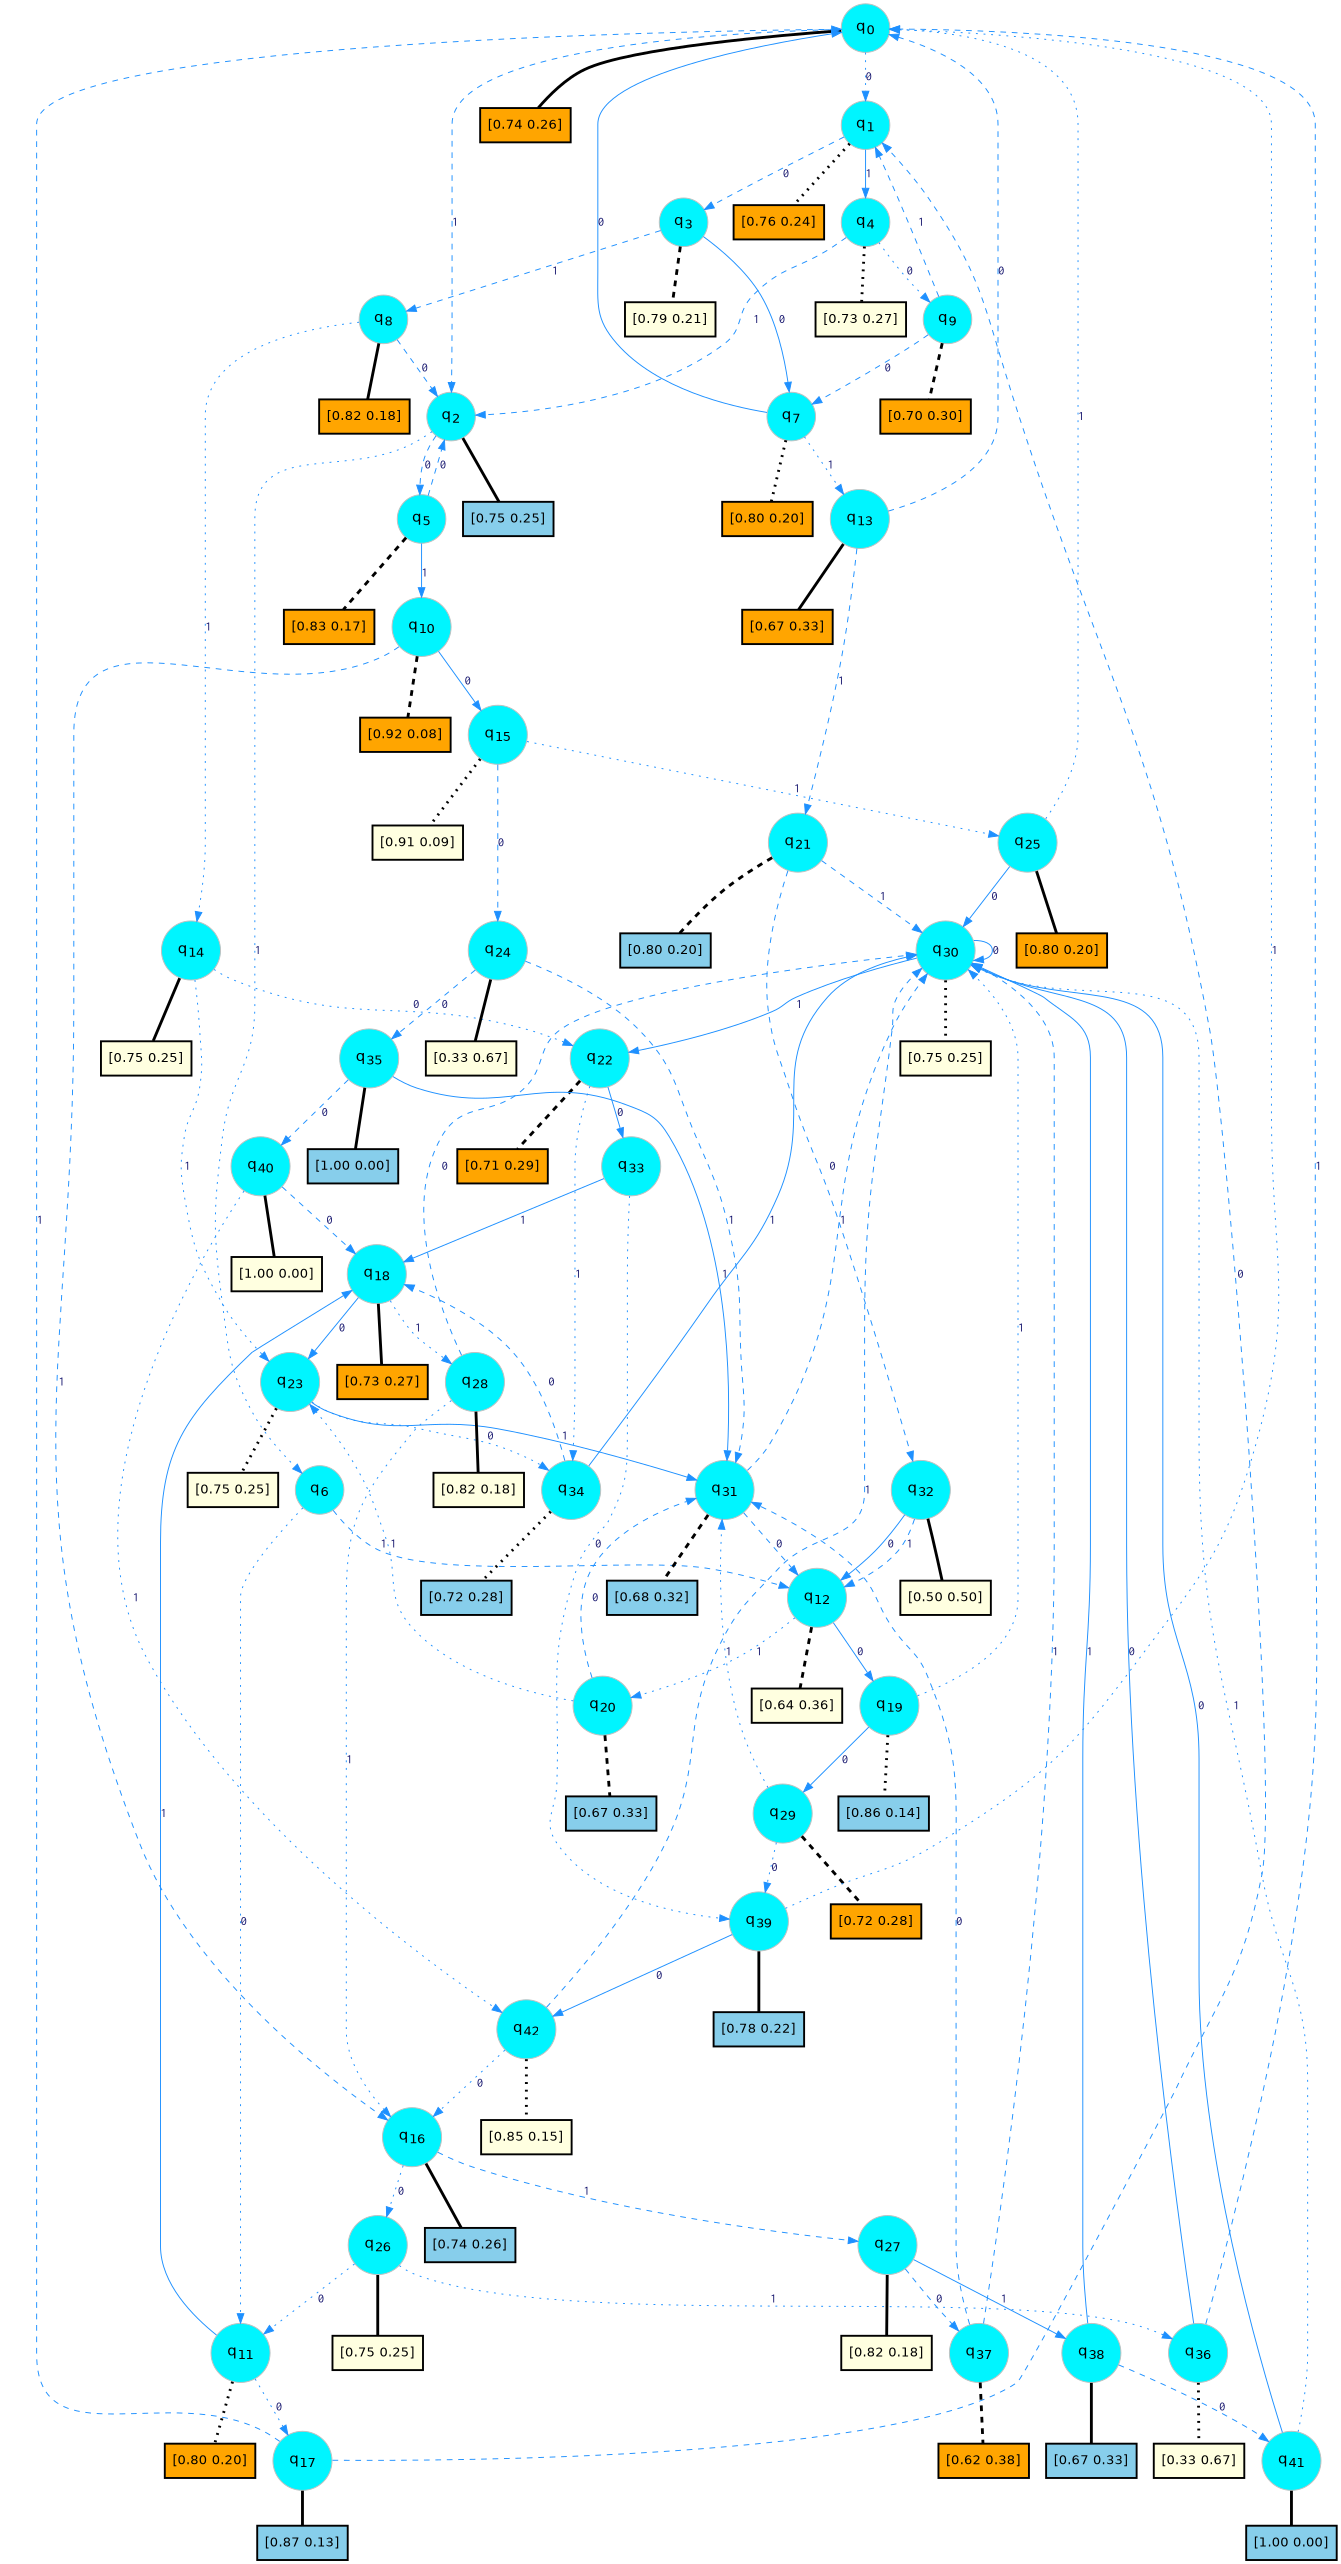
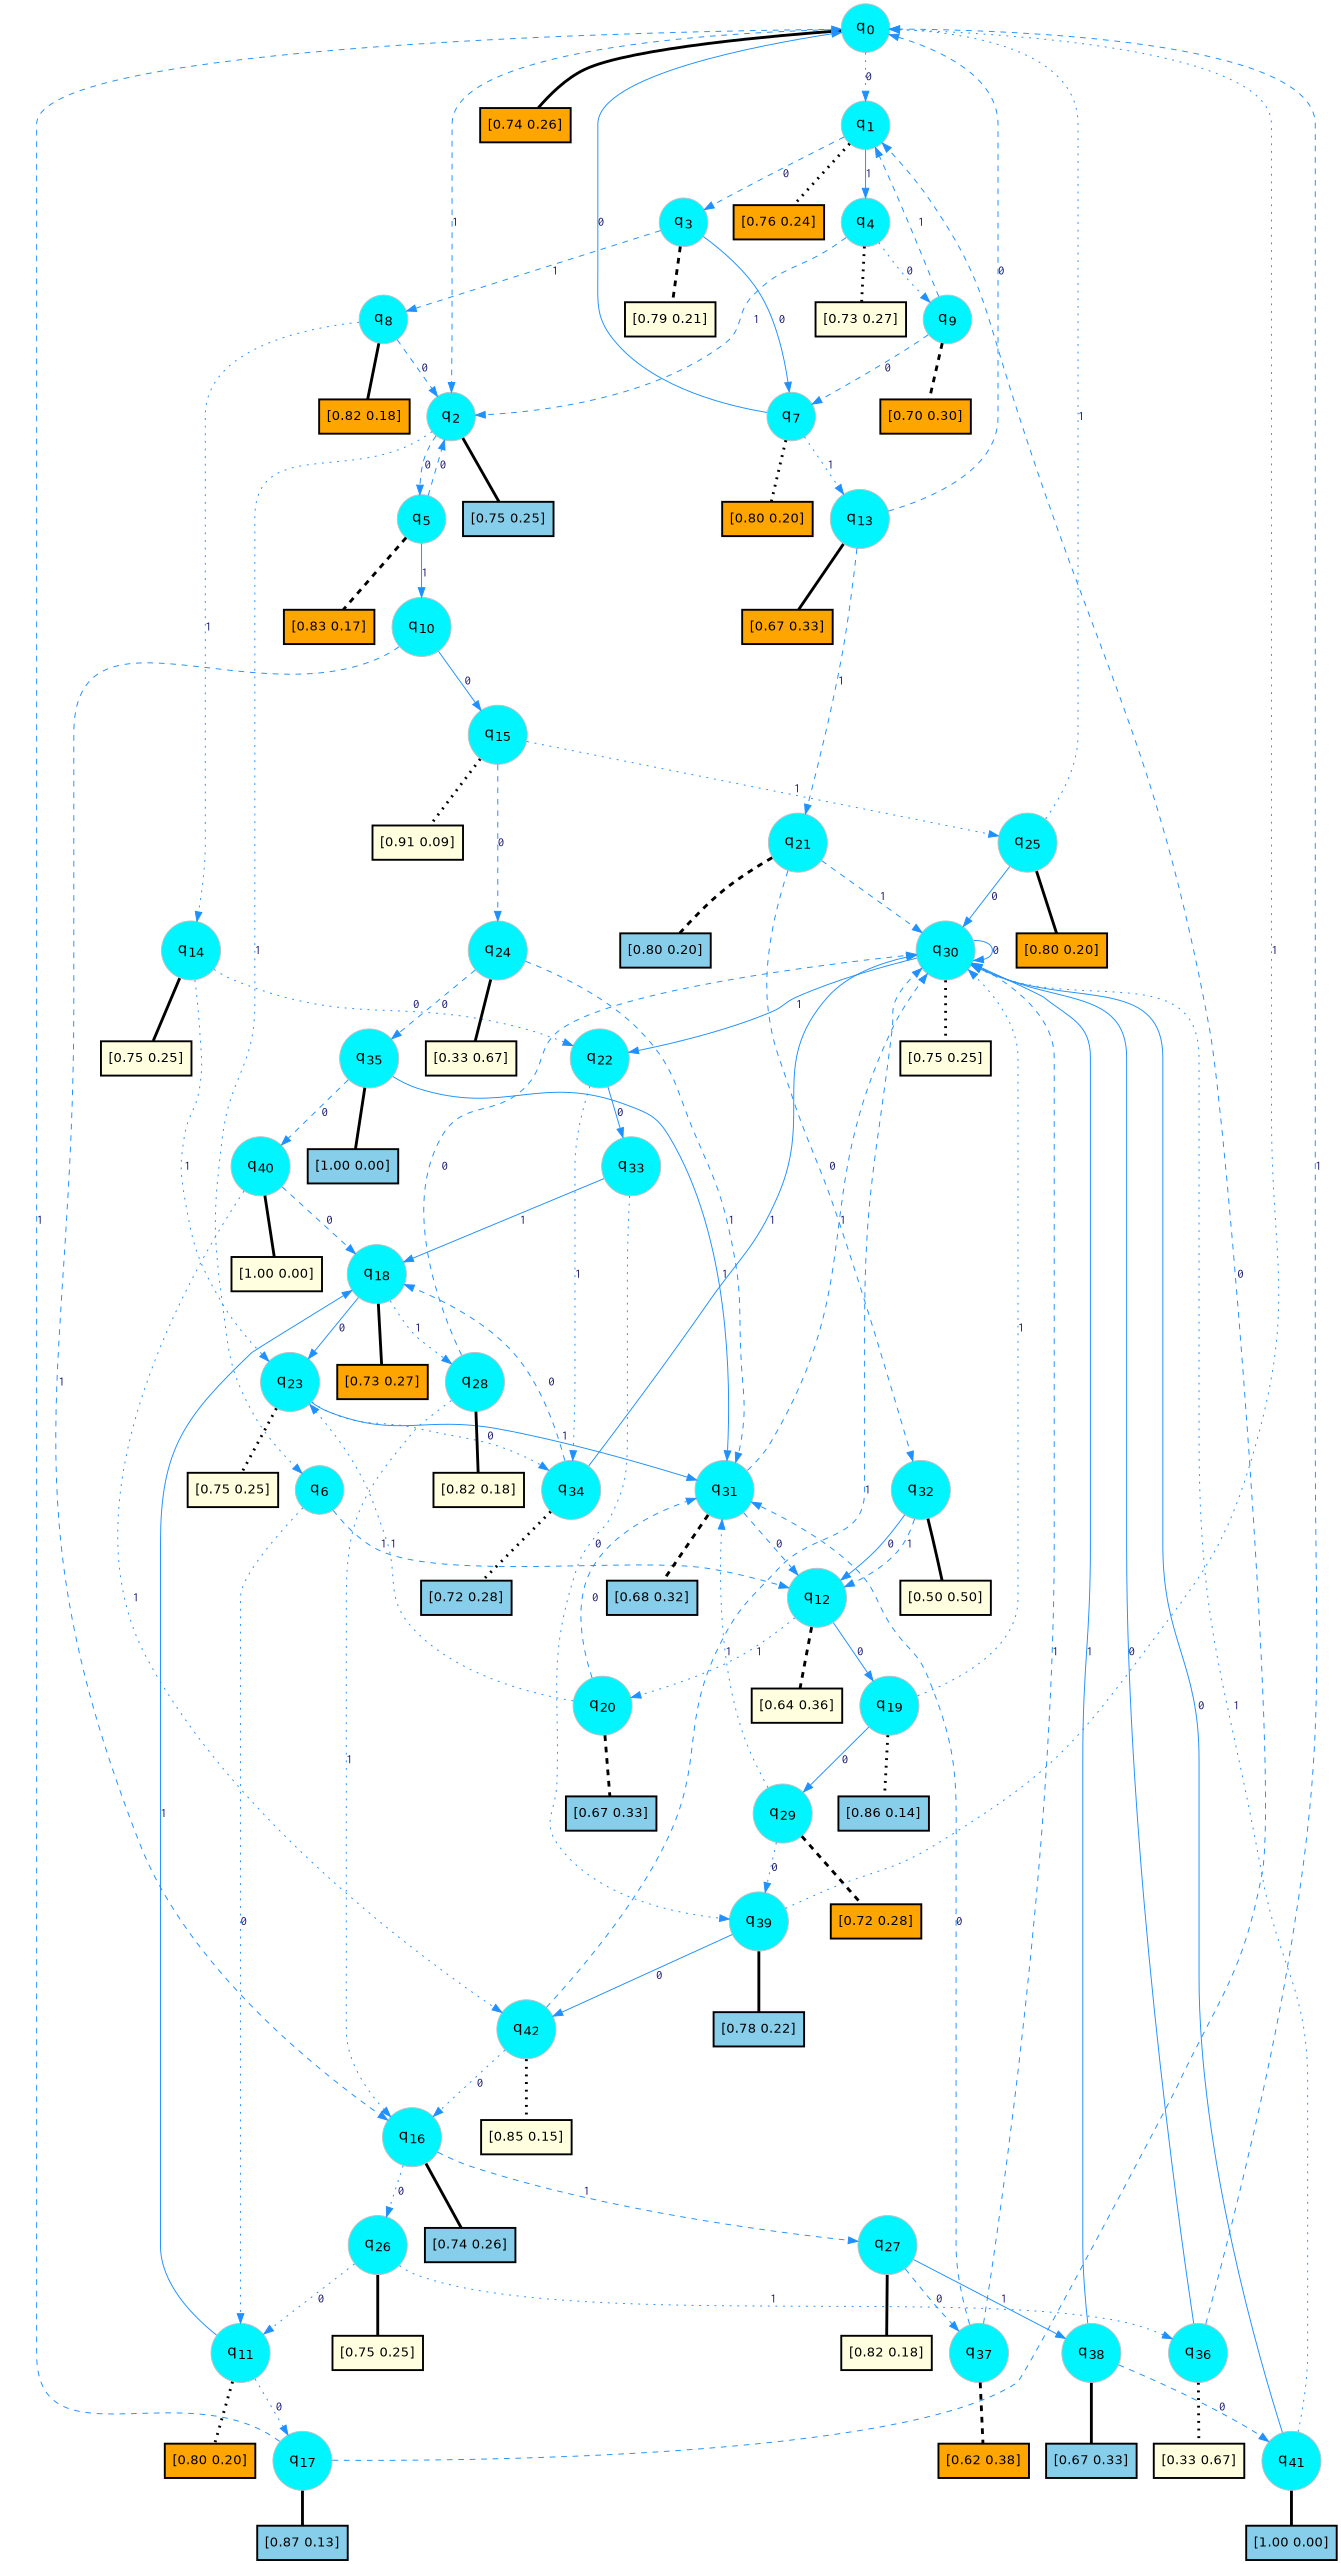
(405, 735) -> none
(503, 1166) -> none
